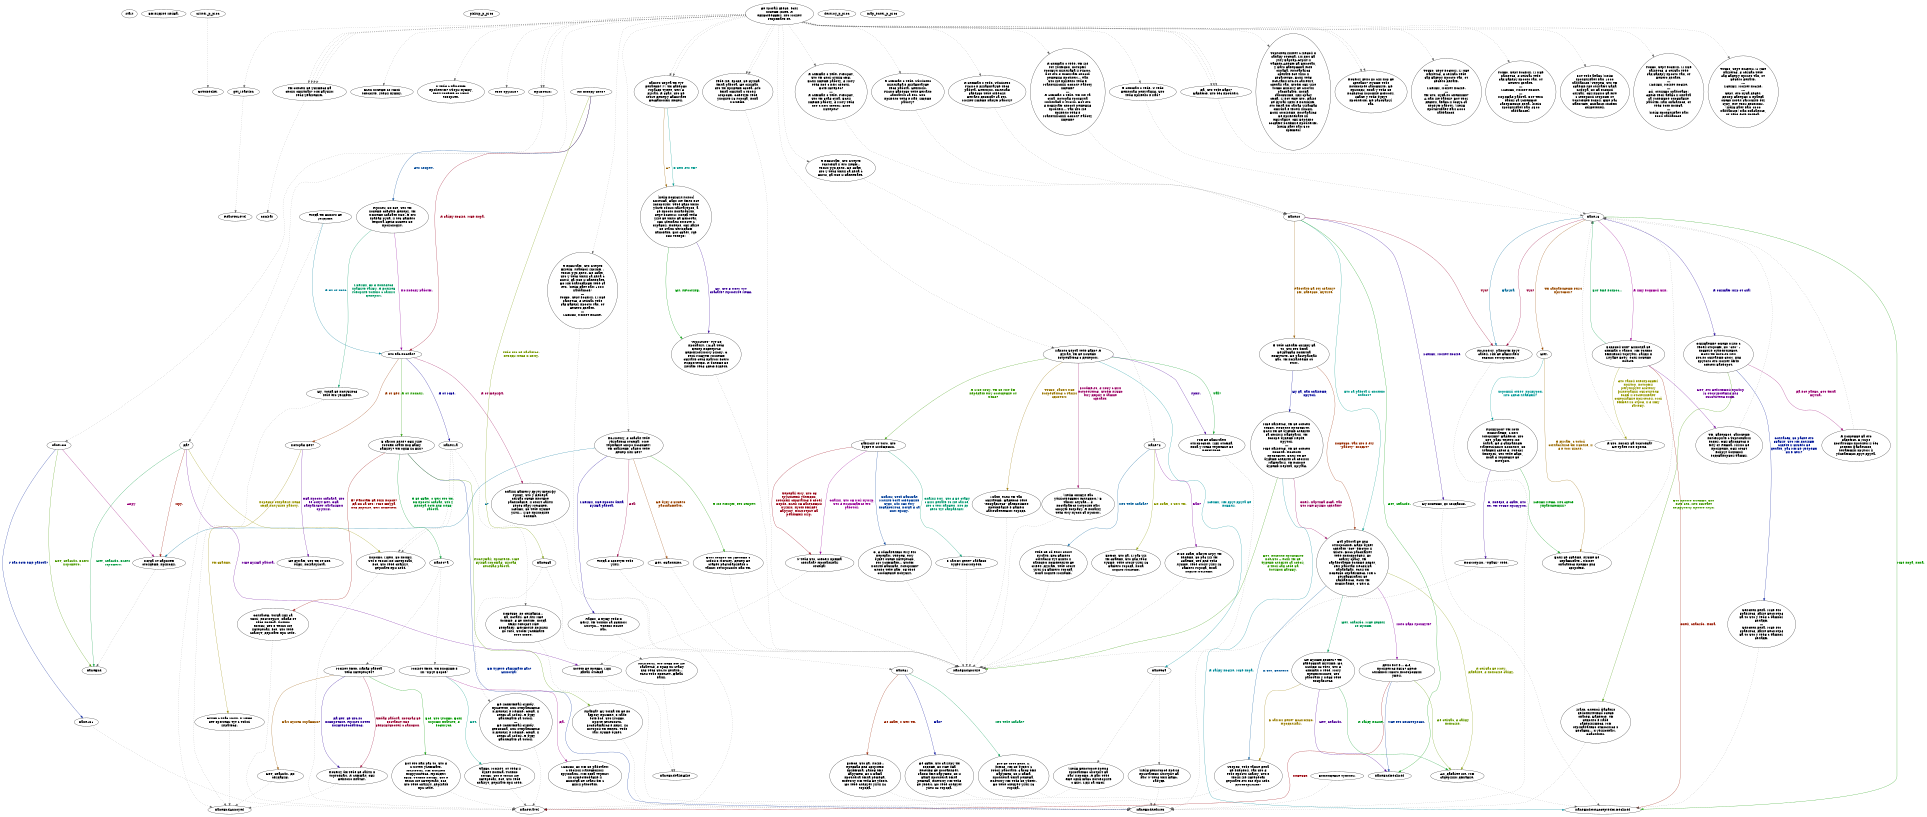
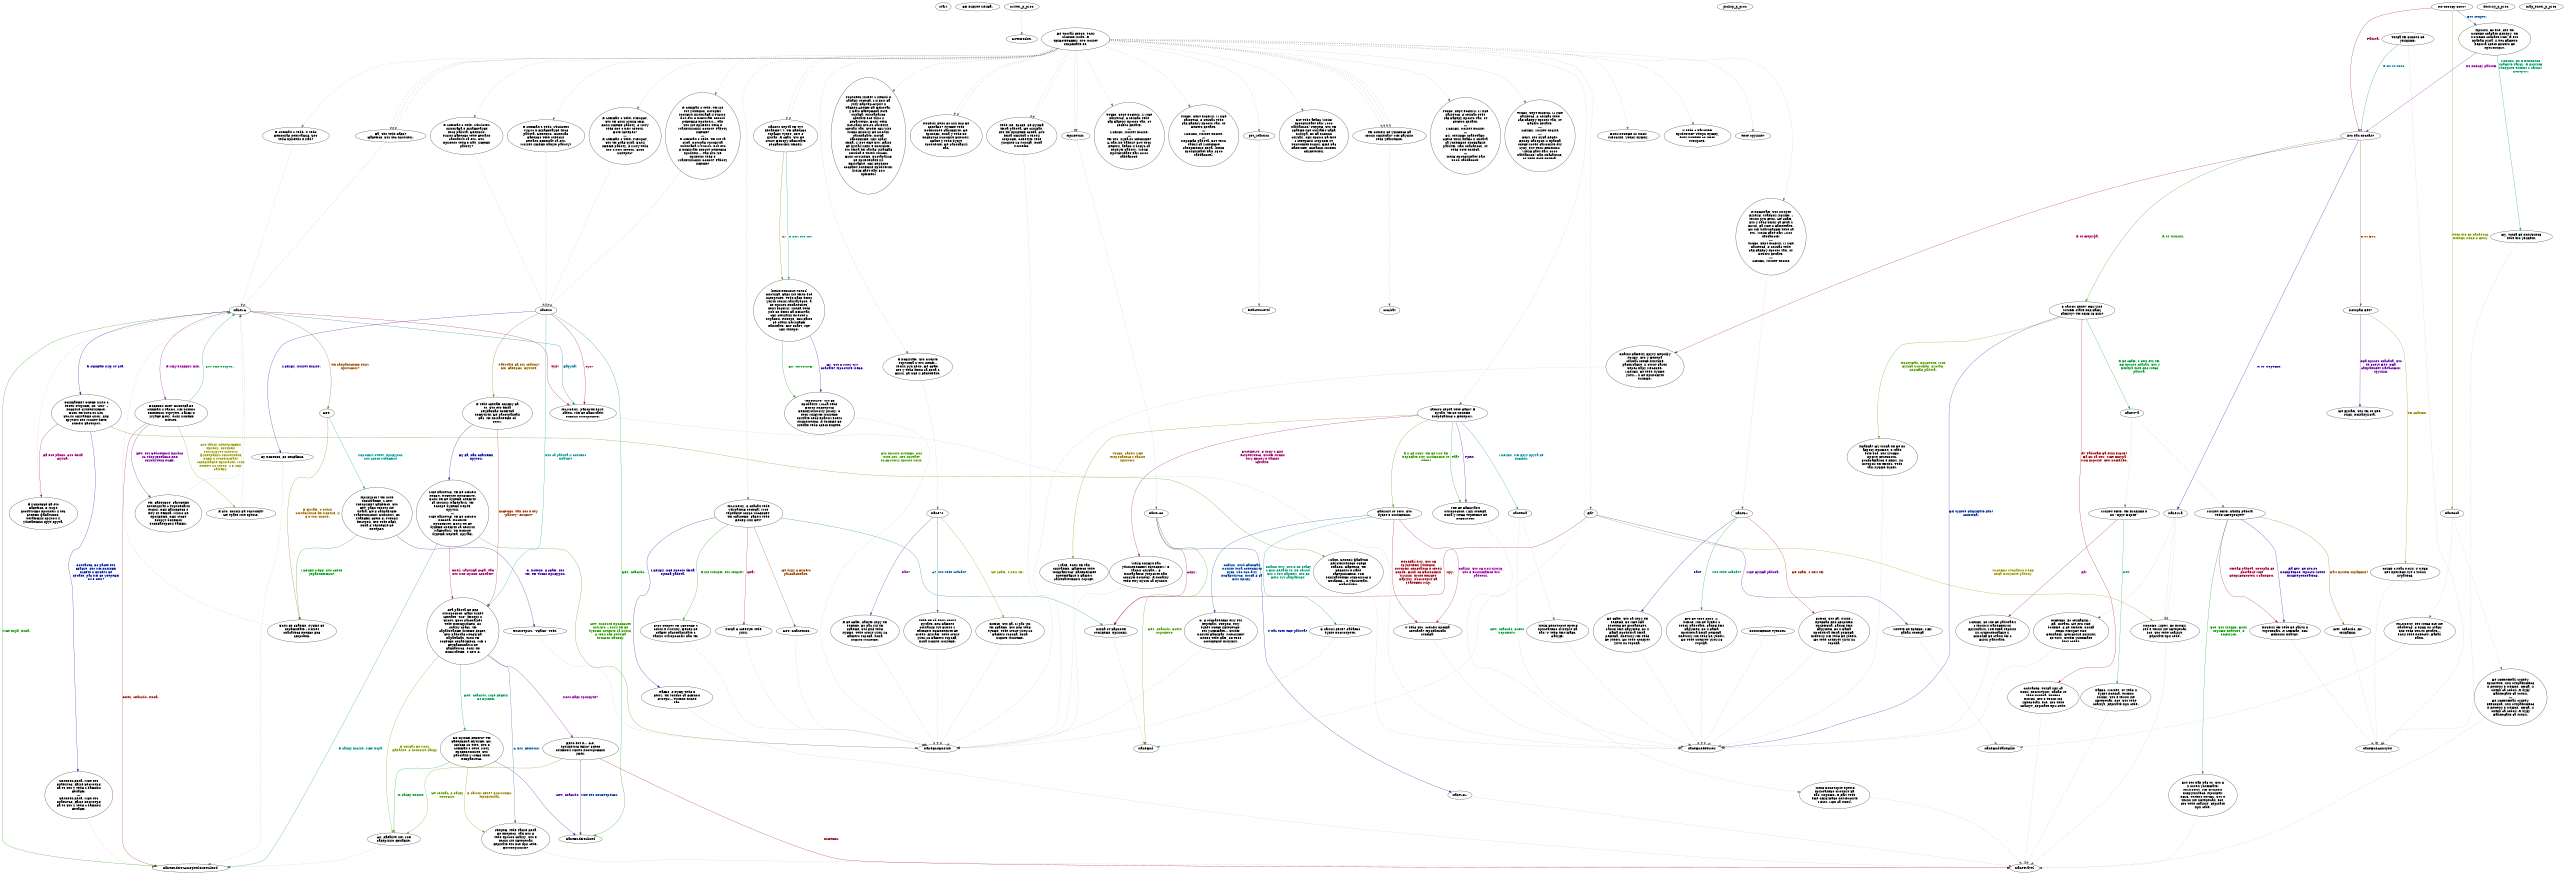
(463, 217) -> (2373, 39)
(447, 394) -> (2270, 367)
(94, 537) -> (1413, 691)
(708, 624) -> (1538, 731)
